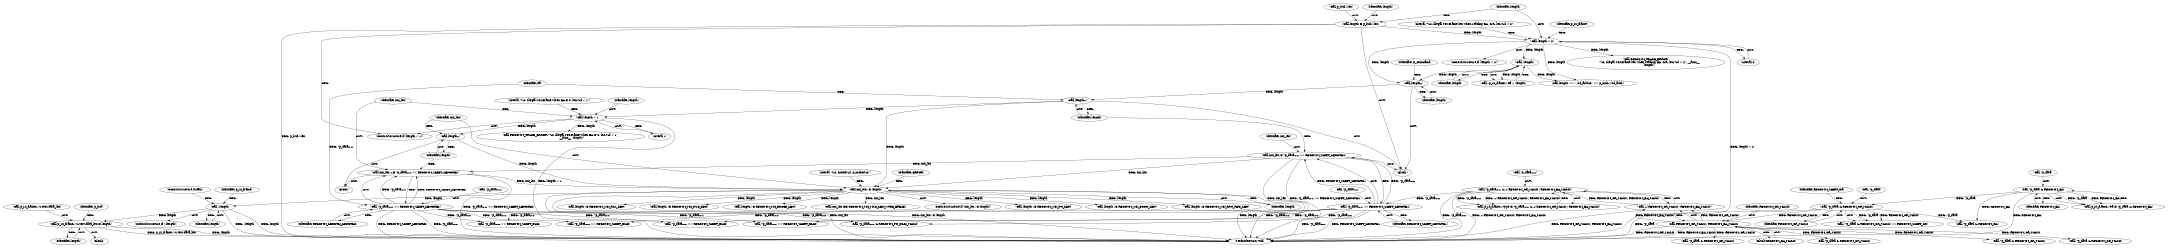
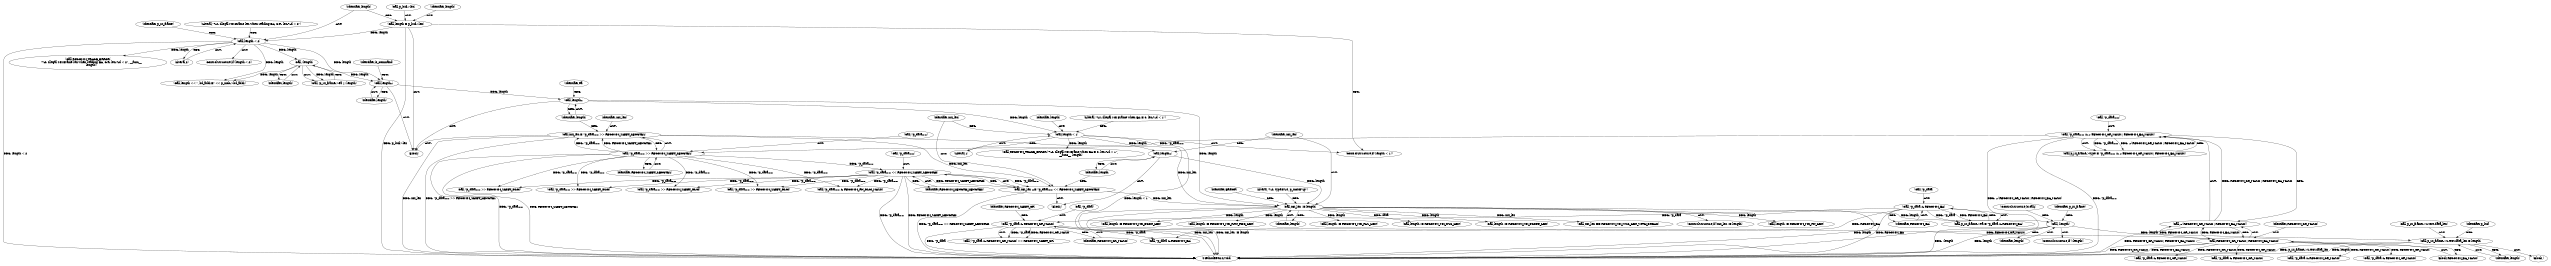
(358, 93) -> (790, 160)
(792, 198) -> (1381, 216)
